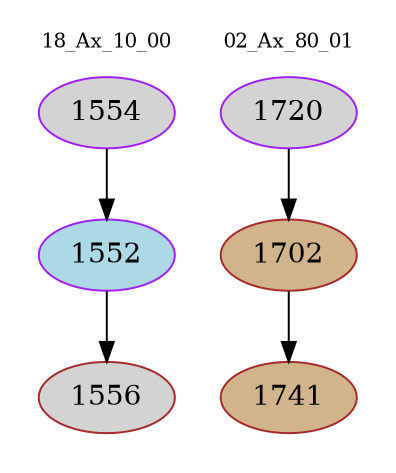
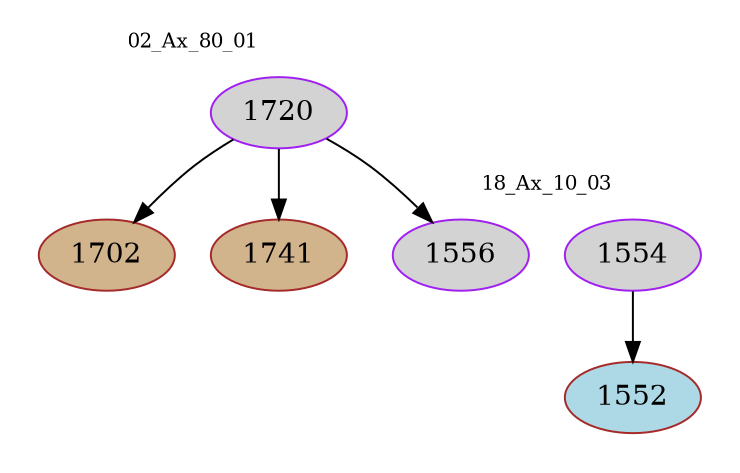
(107, 43) -> (547, 185)
(107, 255) -> (633, 398)
(107, 317) -> (390, 182)
(289, 317) -> (279, 174)
(107, 398) -> (461, 255)
